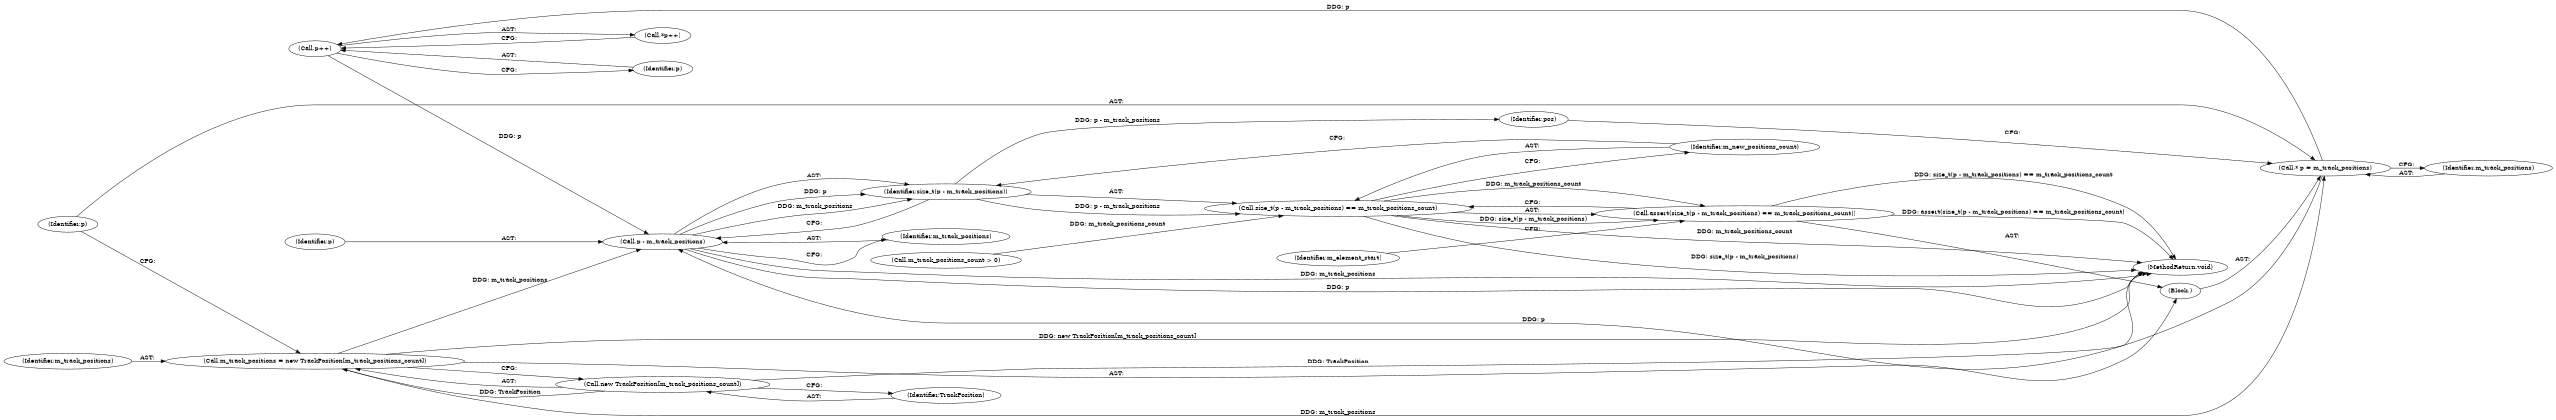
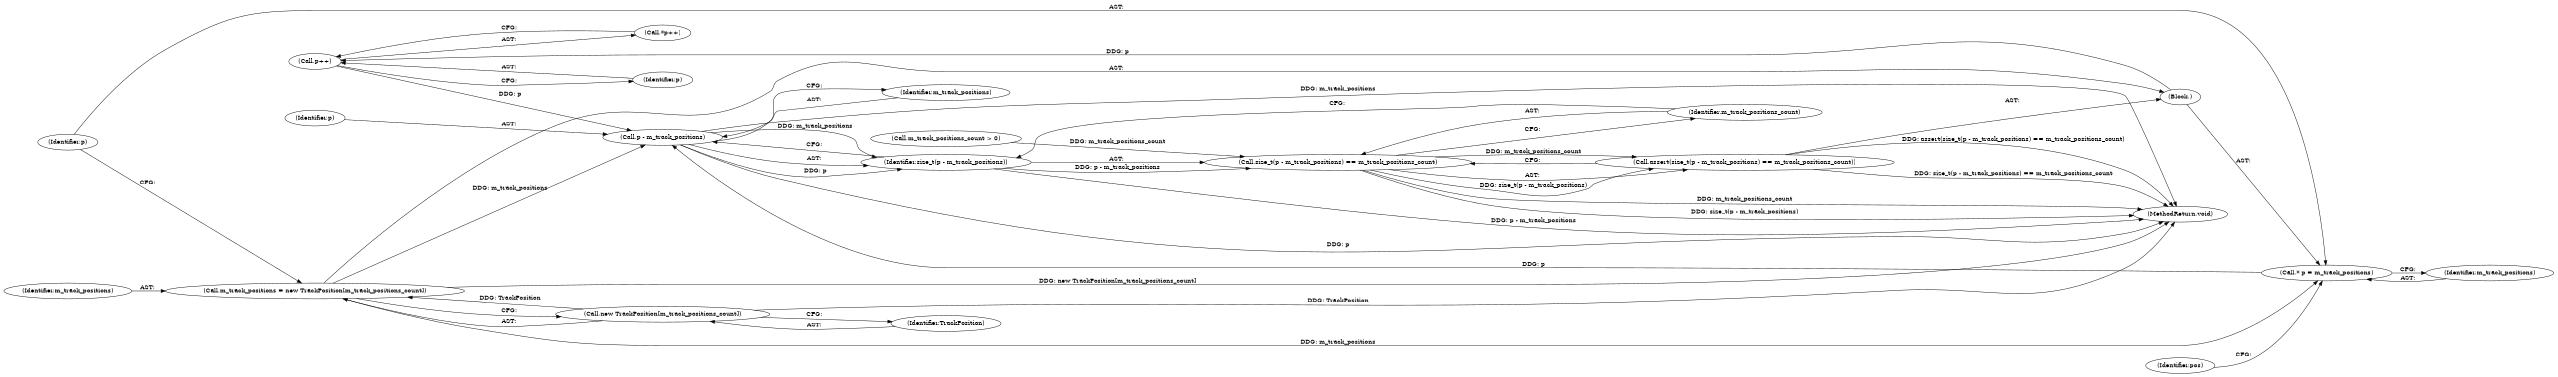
(1369, 11) -> (1263, 55)
(1218, 123) -> (1565, 229)
(1745, 147) -> (1745, 112)
(1338, 258) -> none
